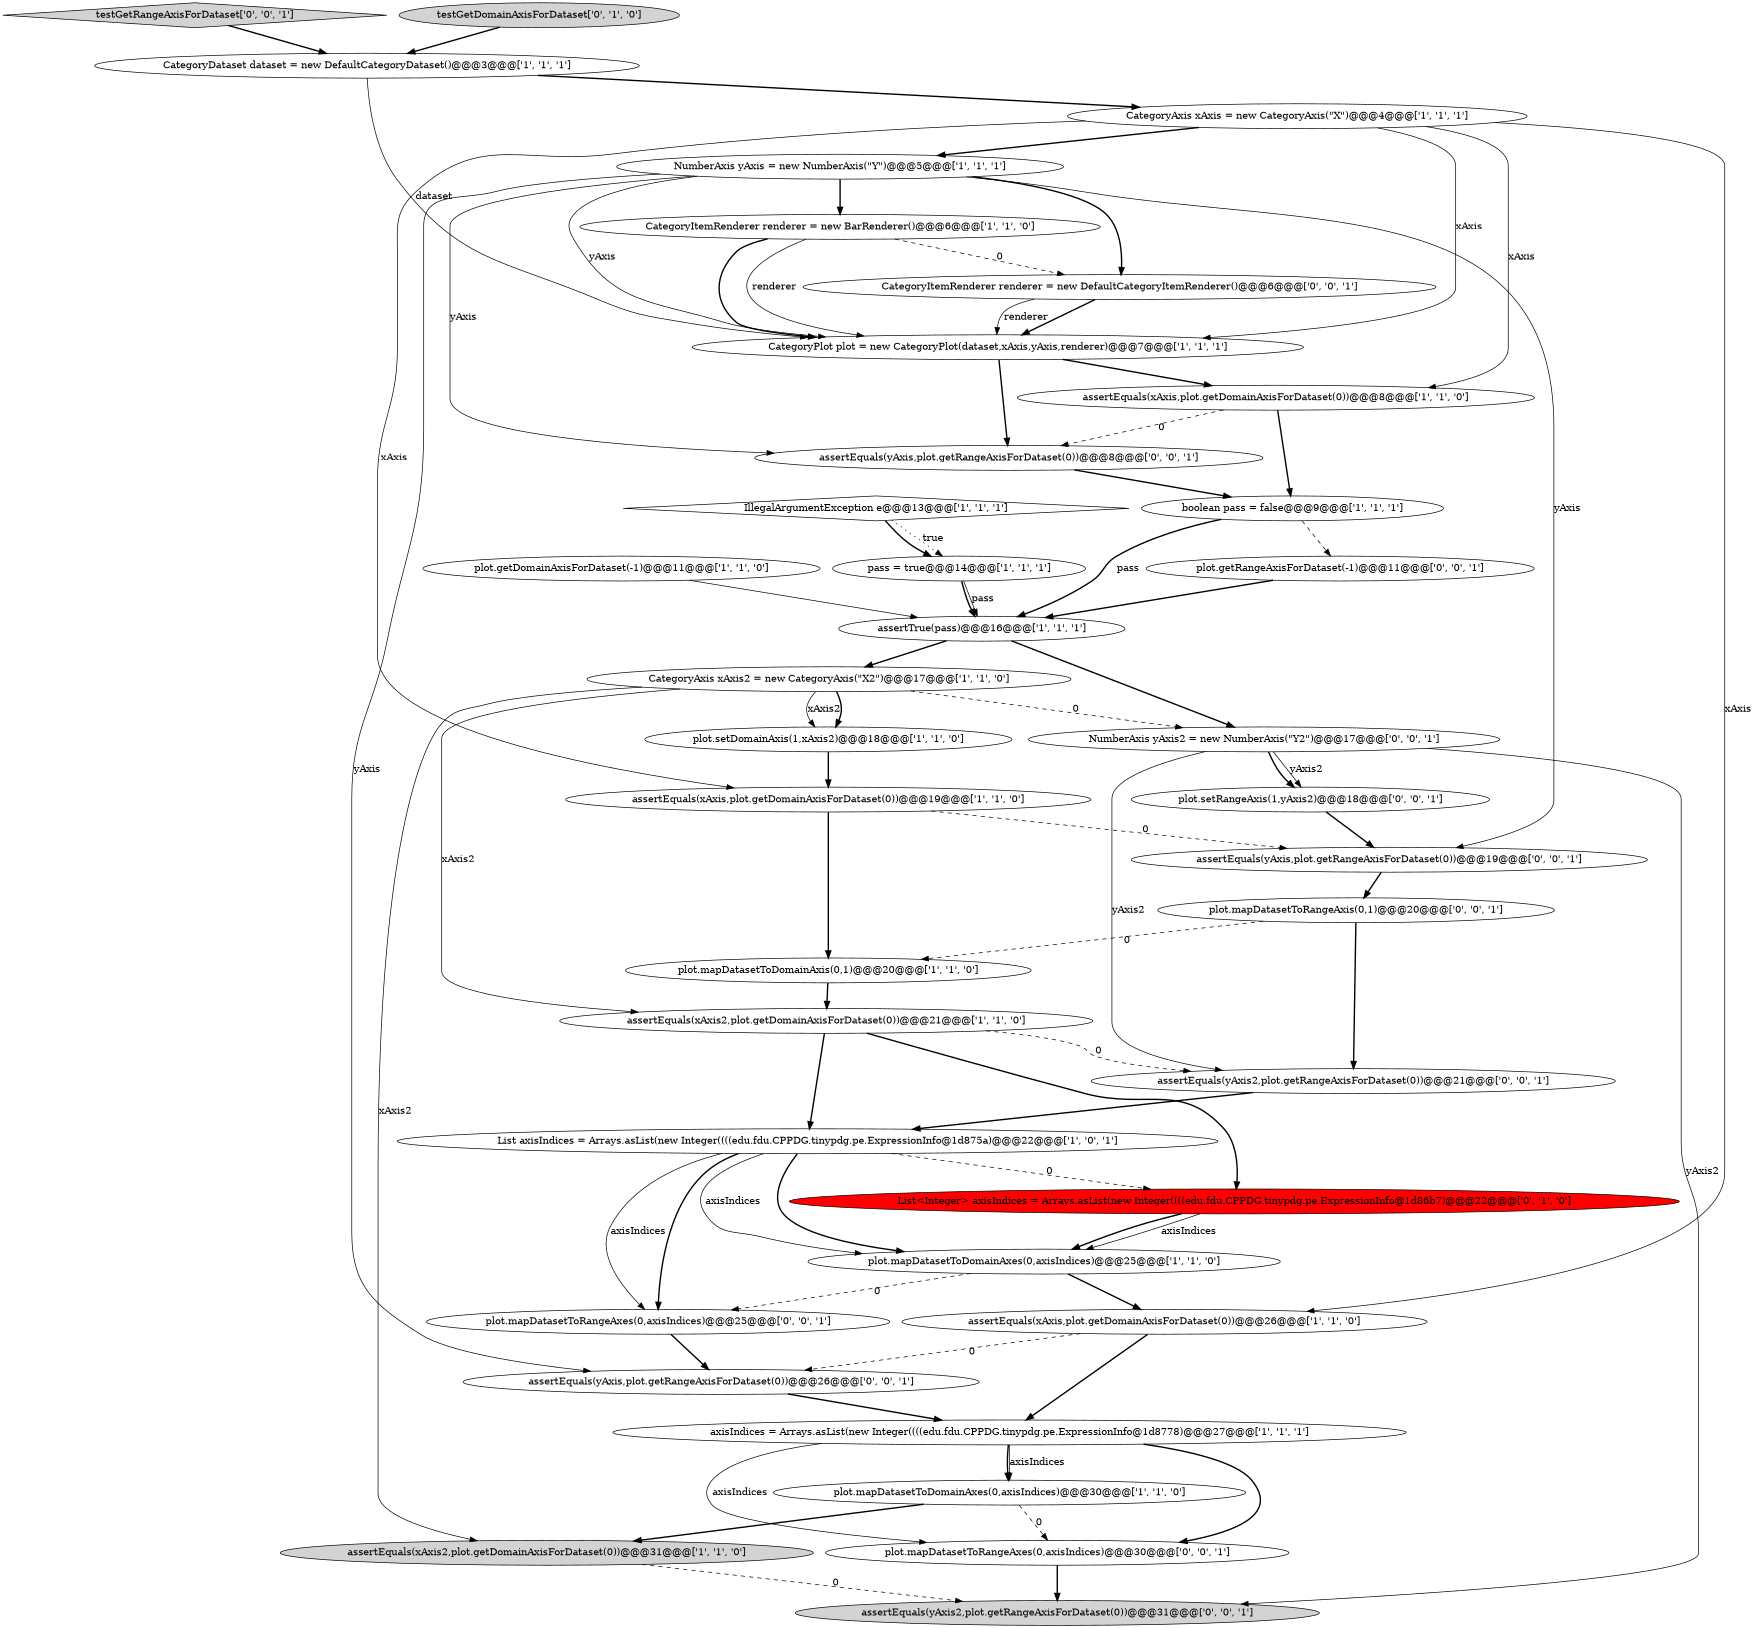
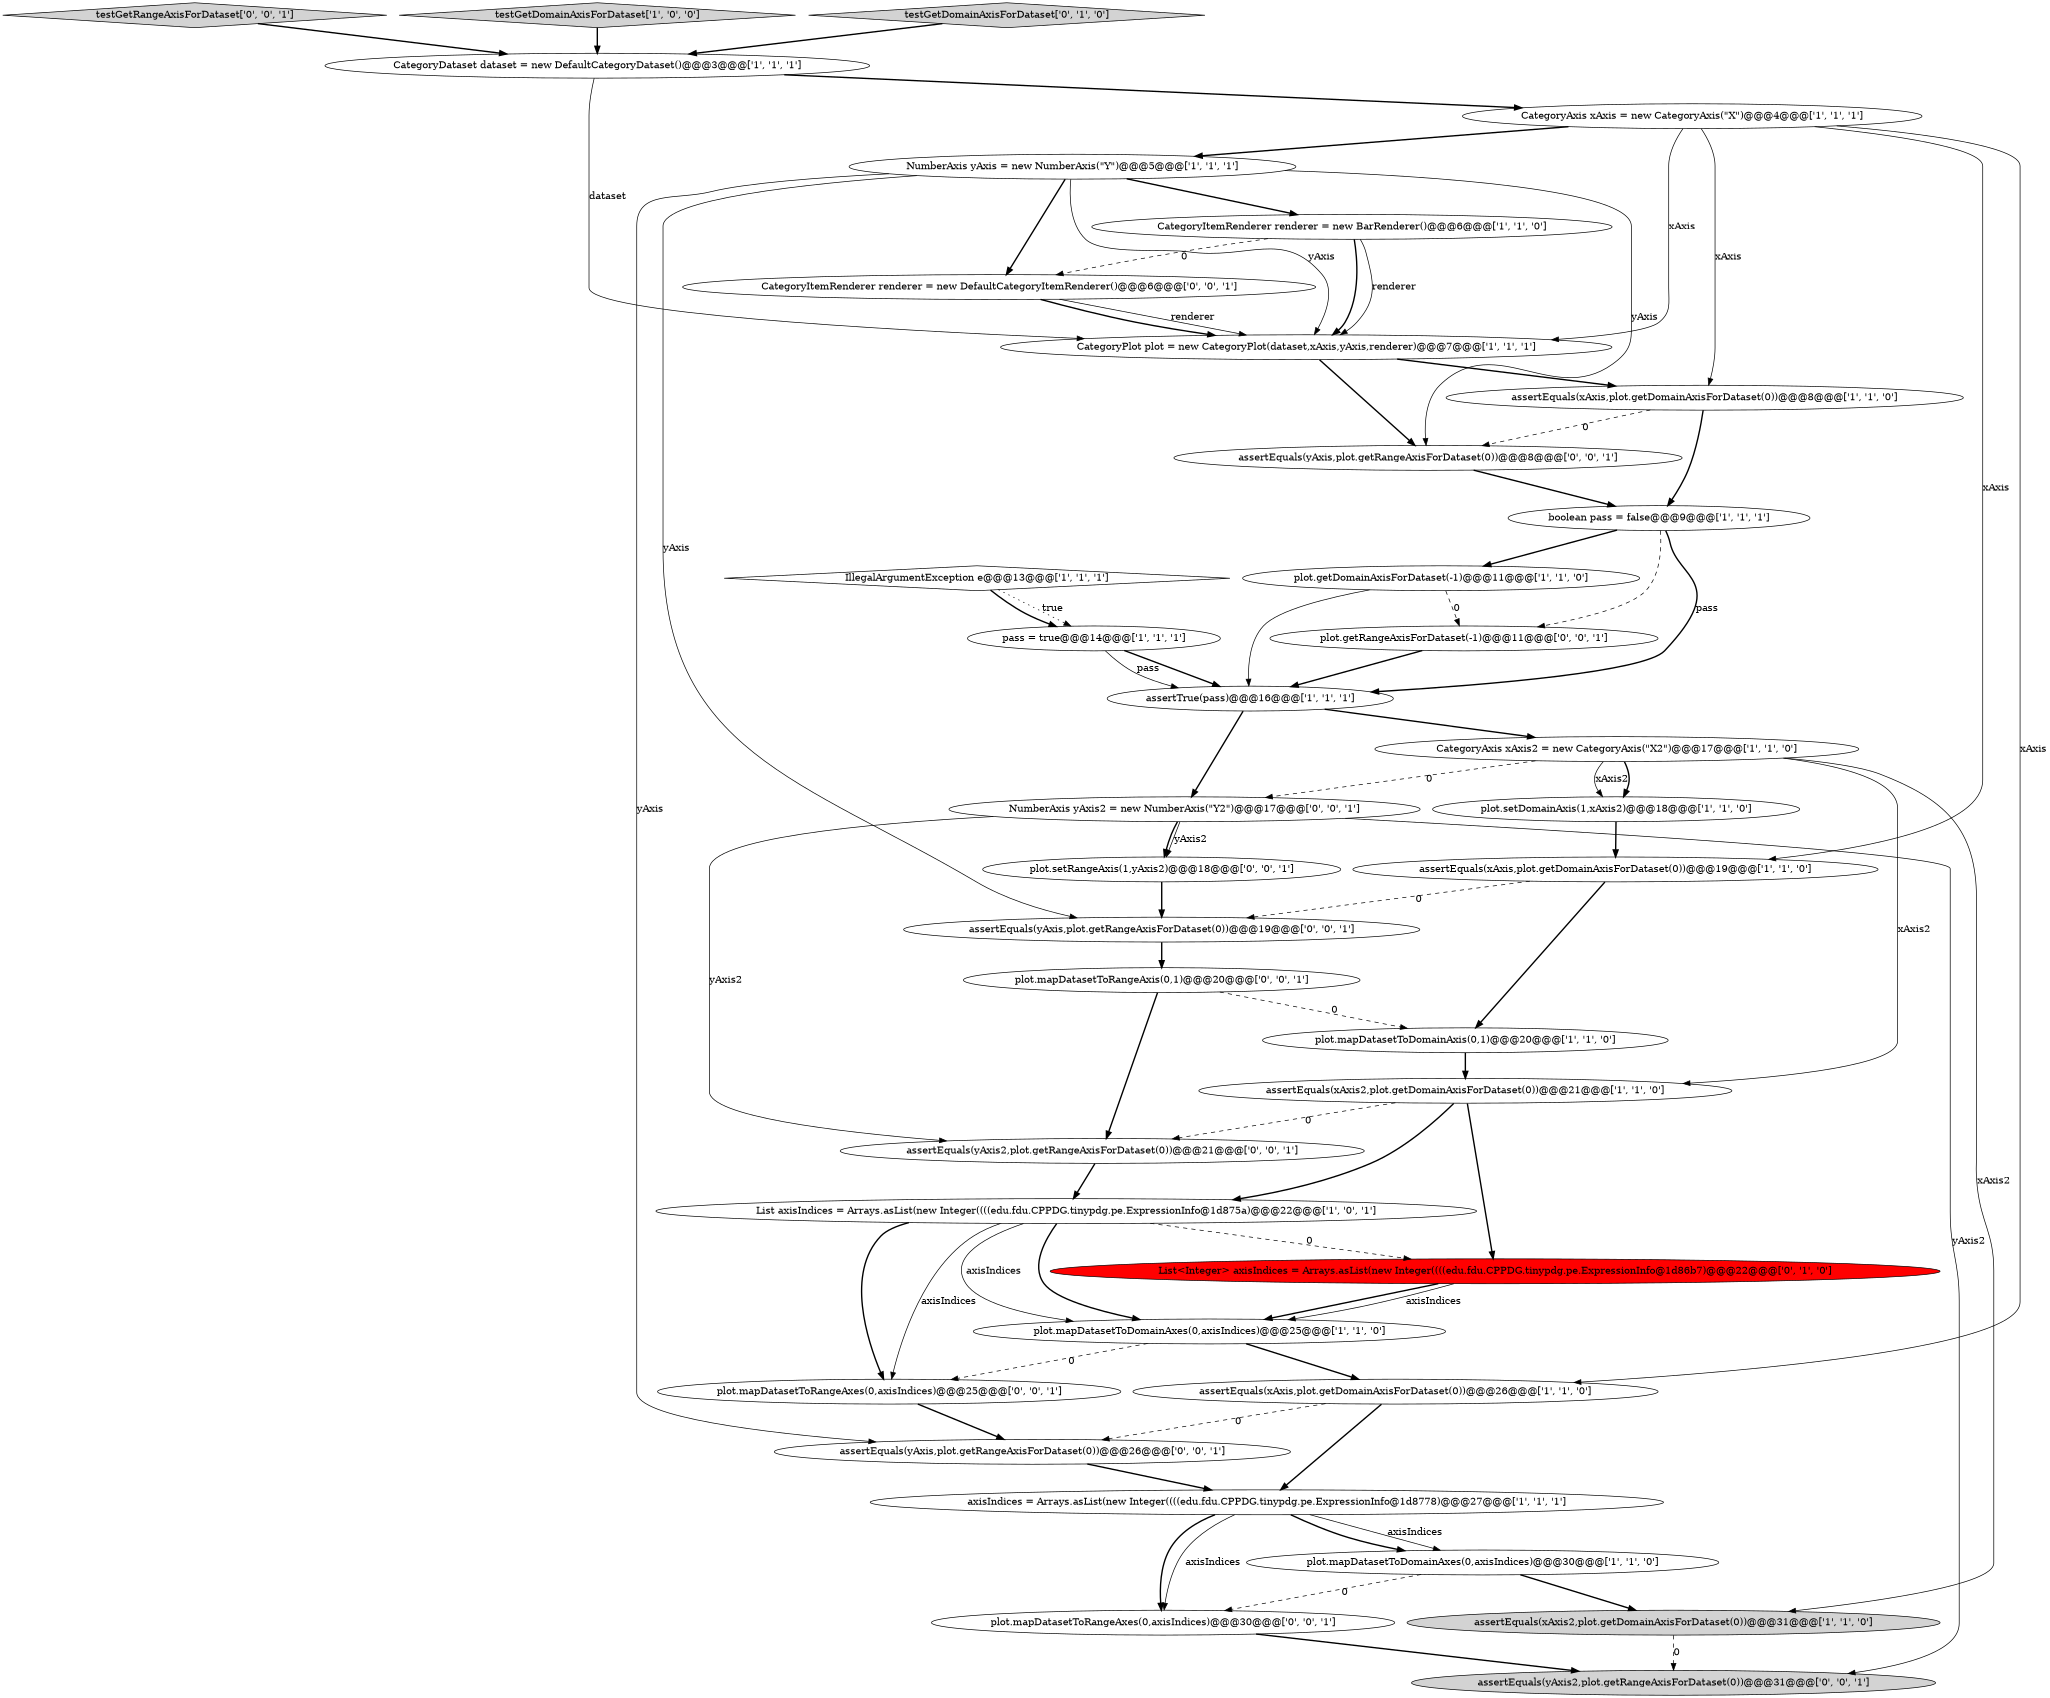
(539, 15) -> (1007, 15)
none -> (597, 15)
none -> (1554, 547)
none -> (1451, 605)
